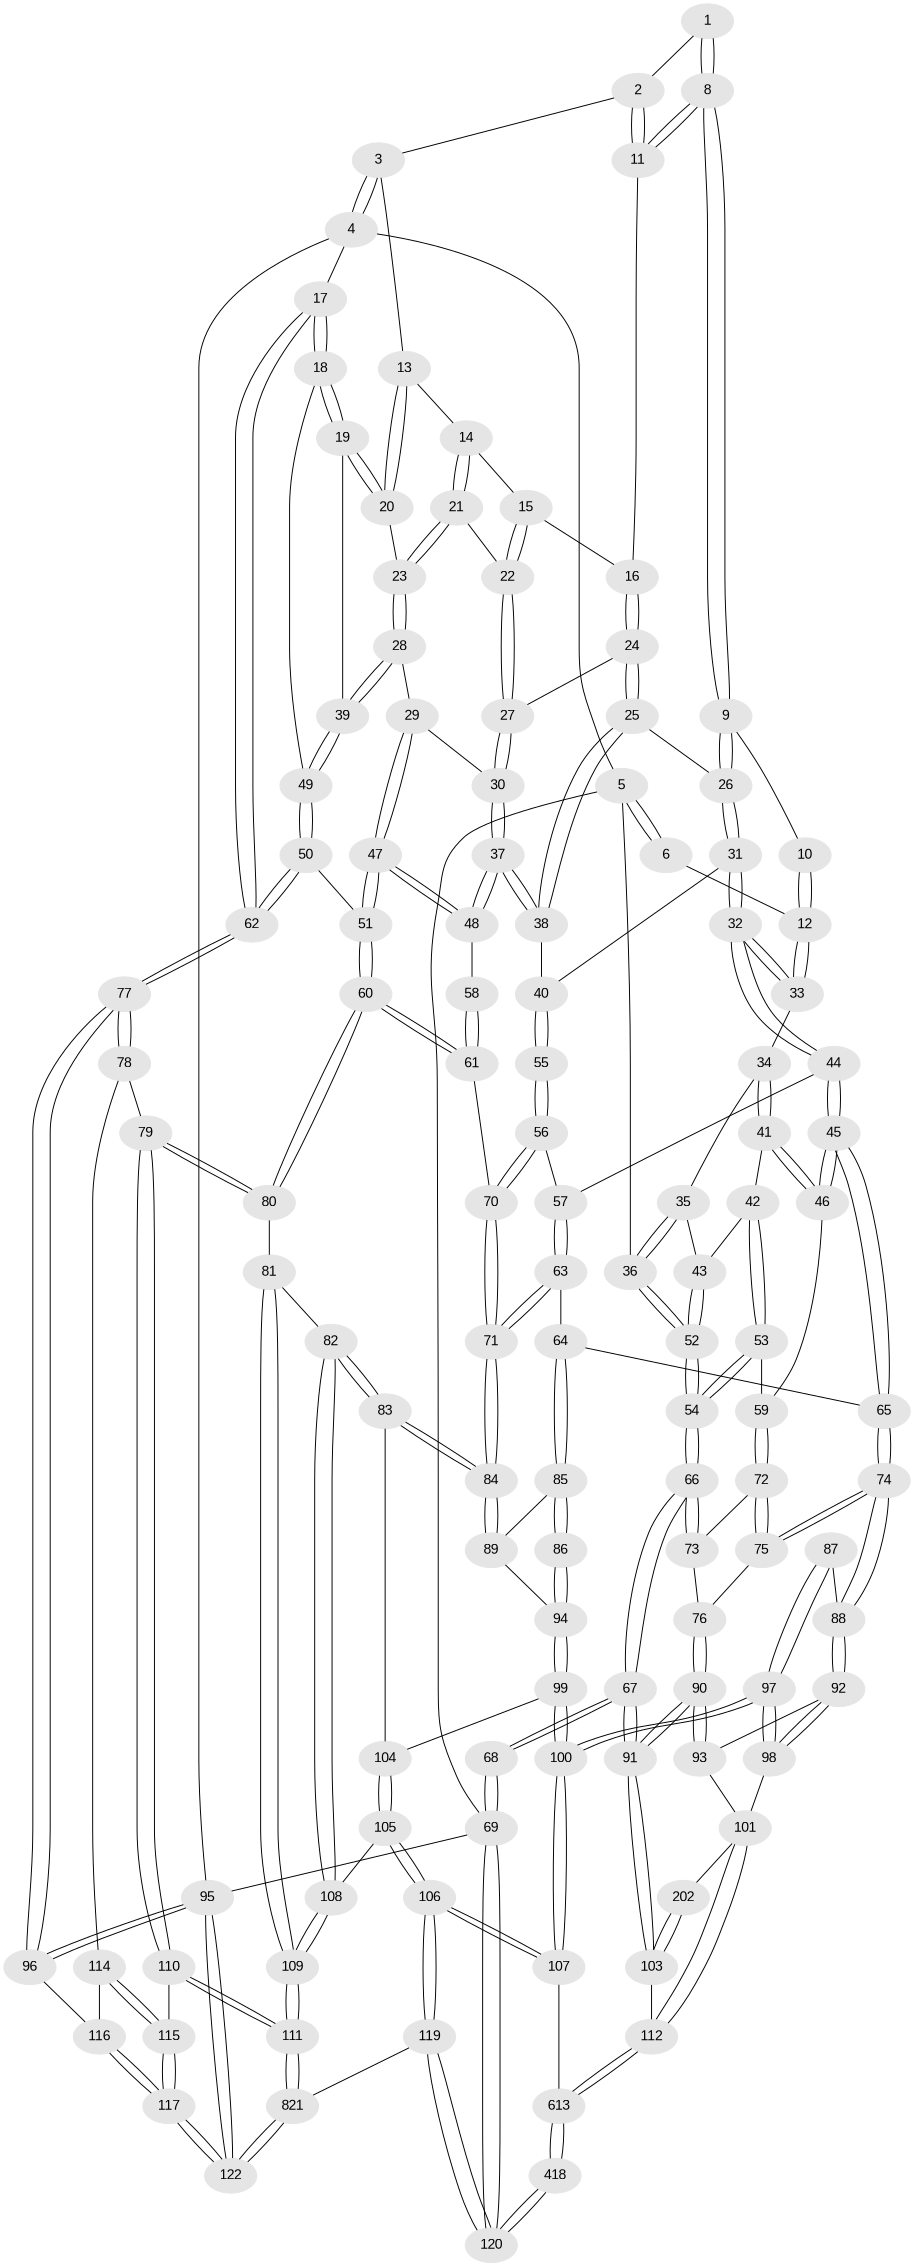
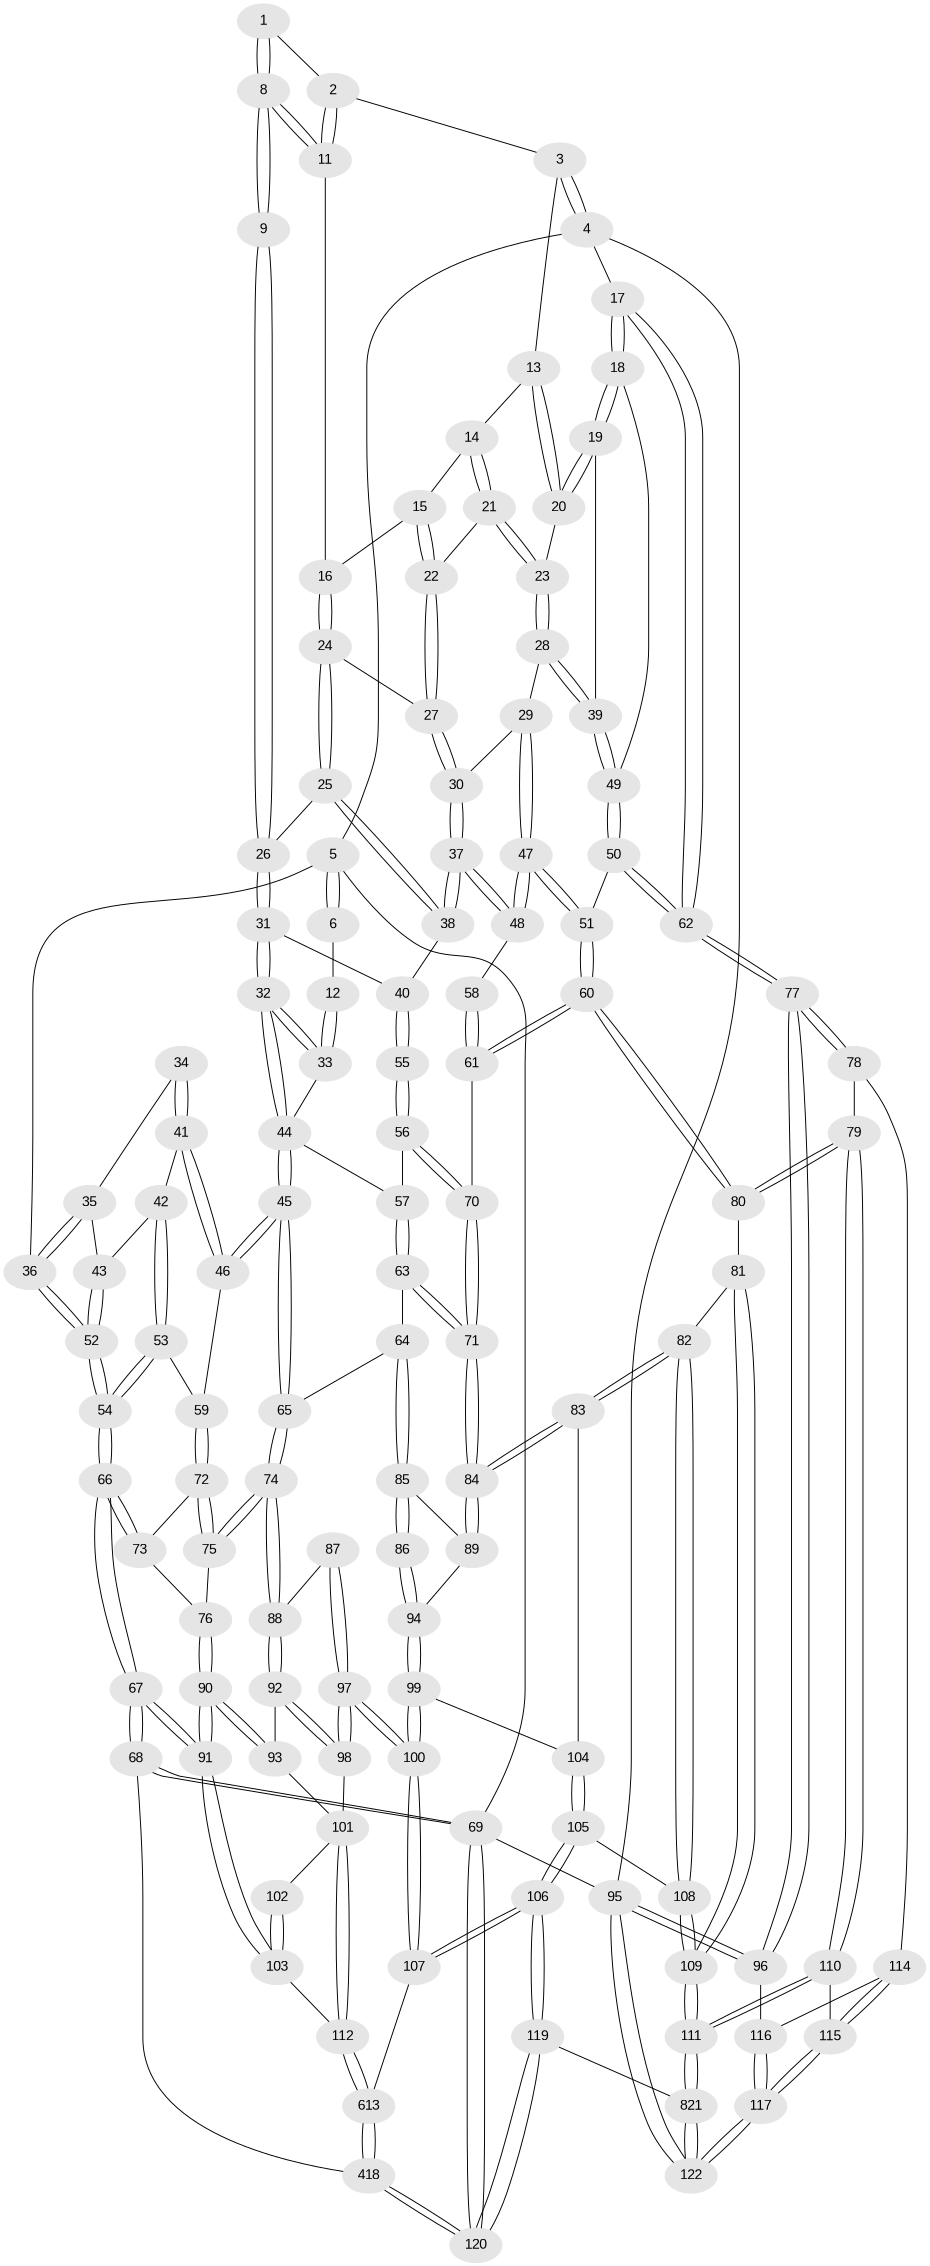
(805, 855) -> none
(781, 1029) -> (305, 1098)
(683, 1898) -> (277, 1898)
none -> (143, 2037)
